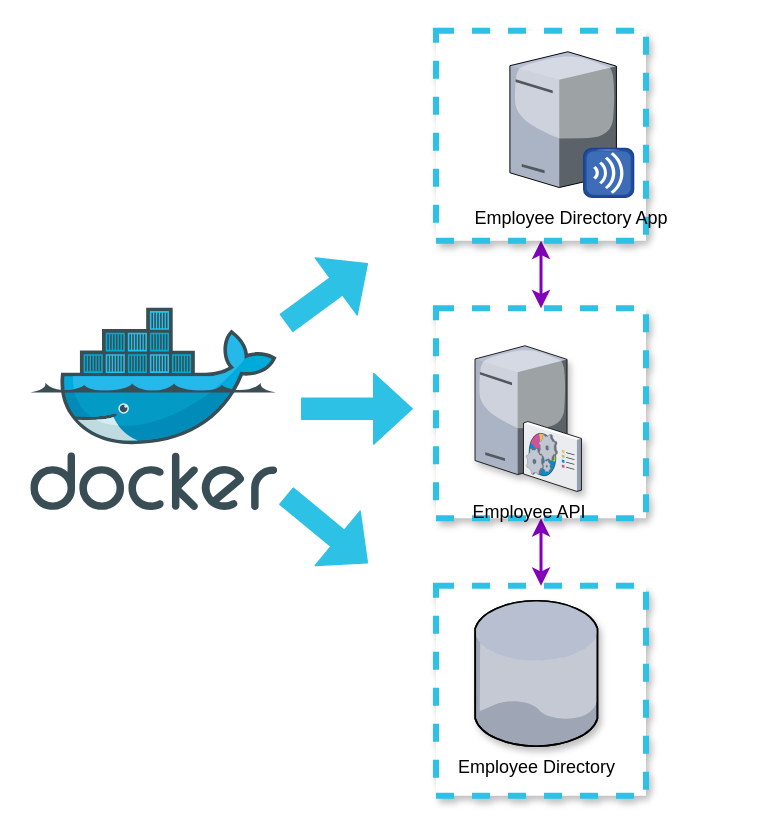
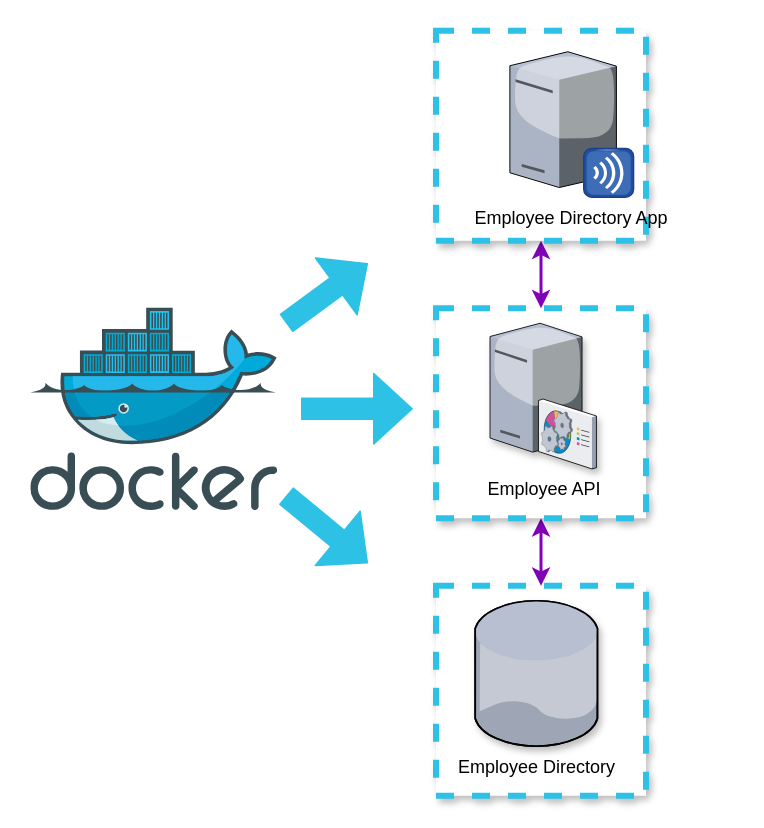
(528, 419) -> (543, 396)
